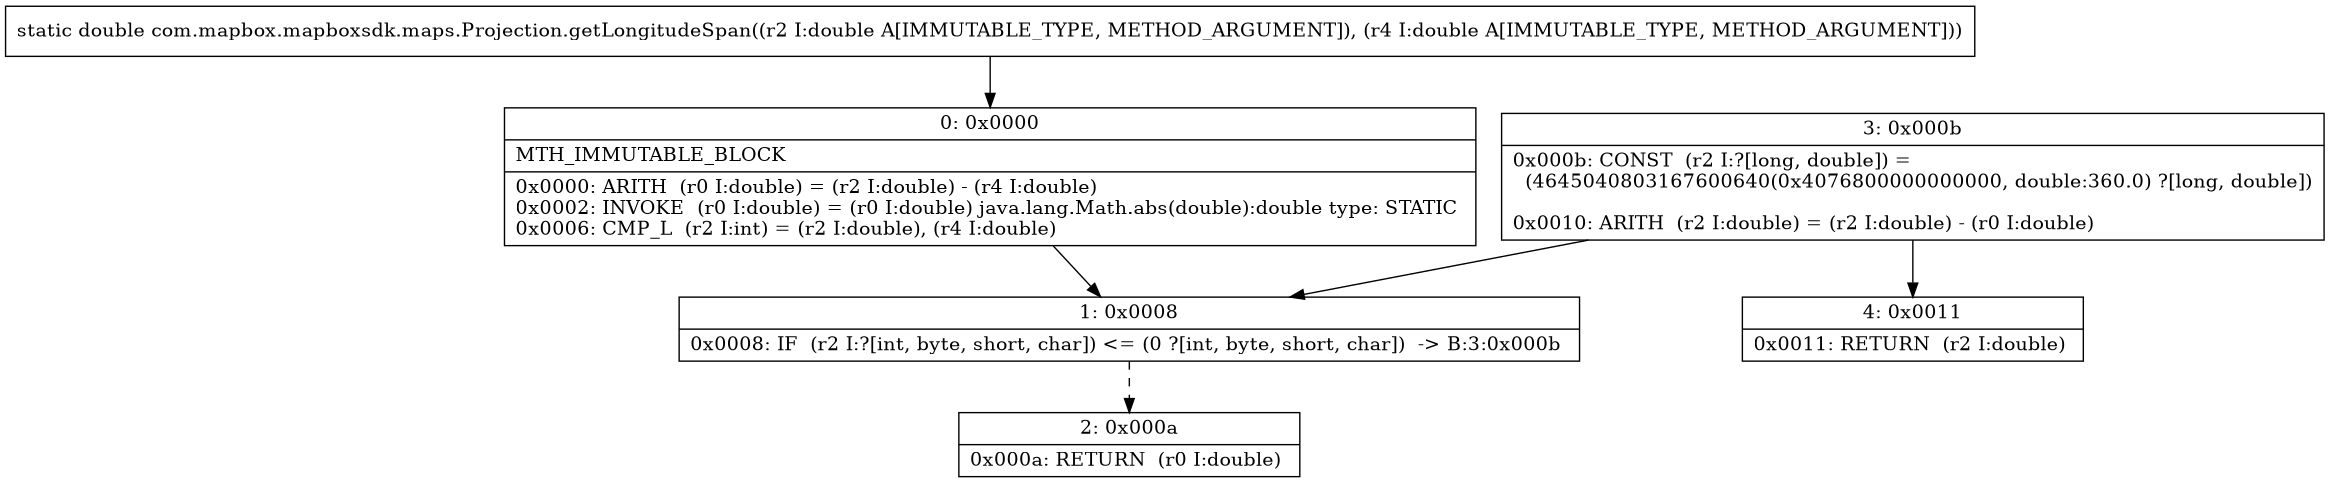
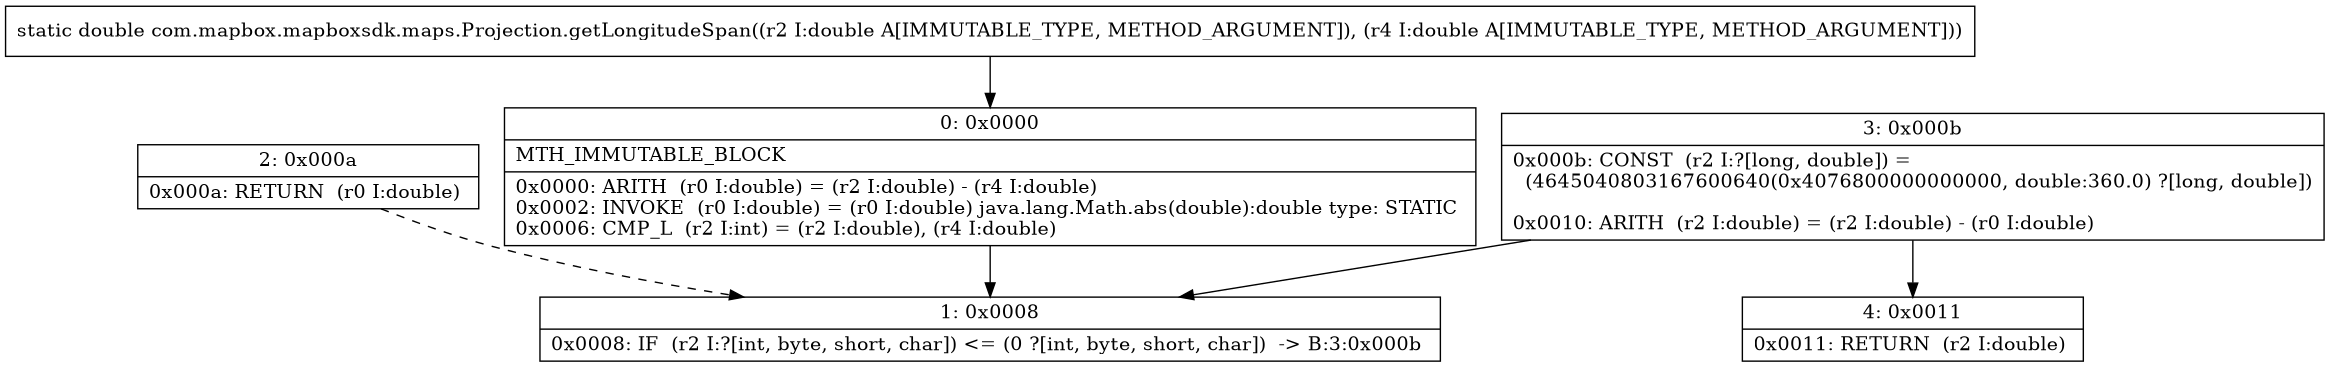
(1129, 380) -> (553, 261)
